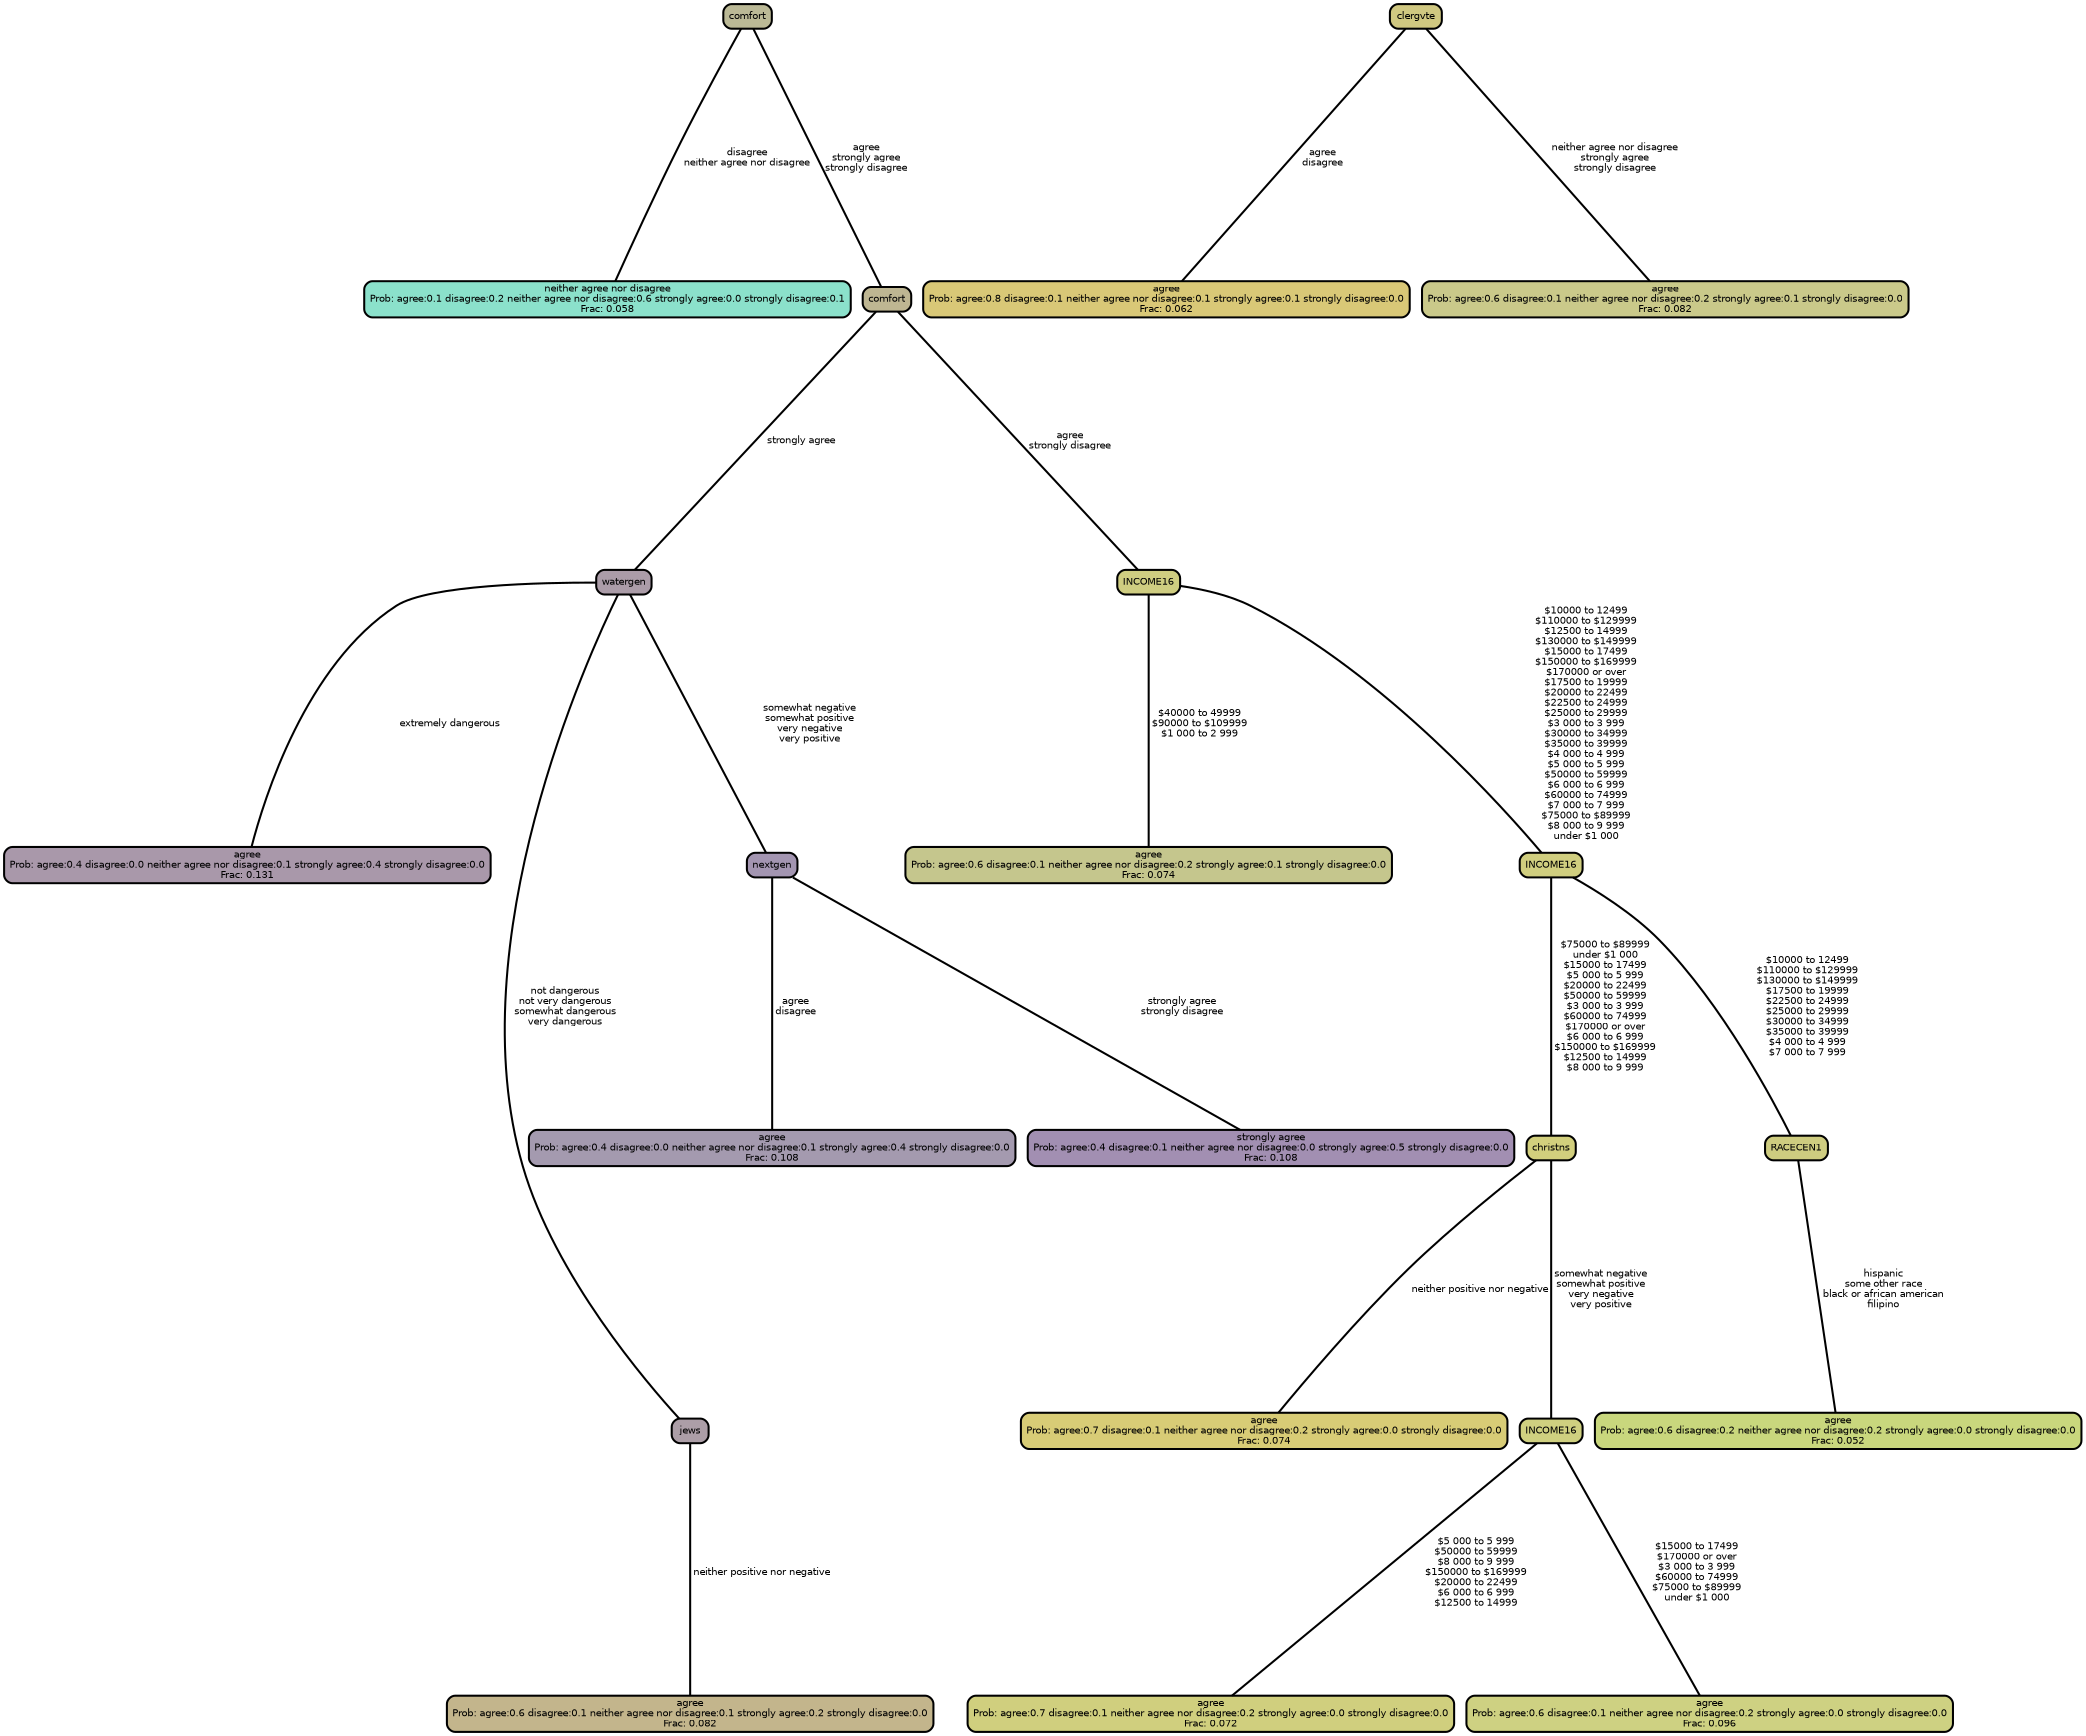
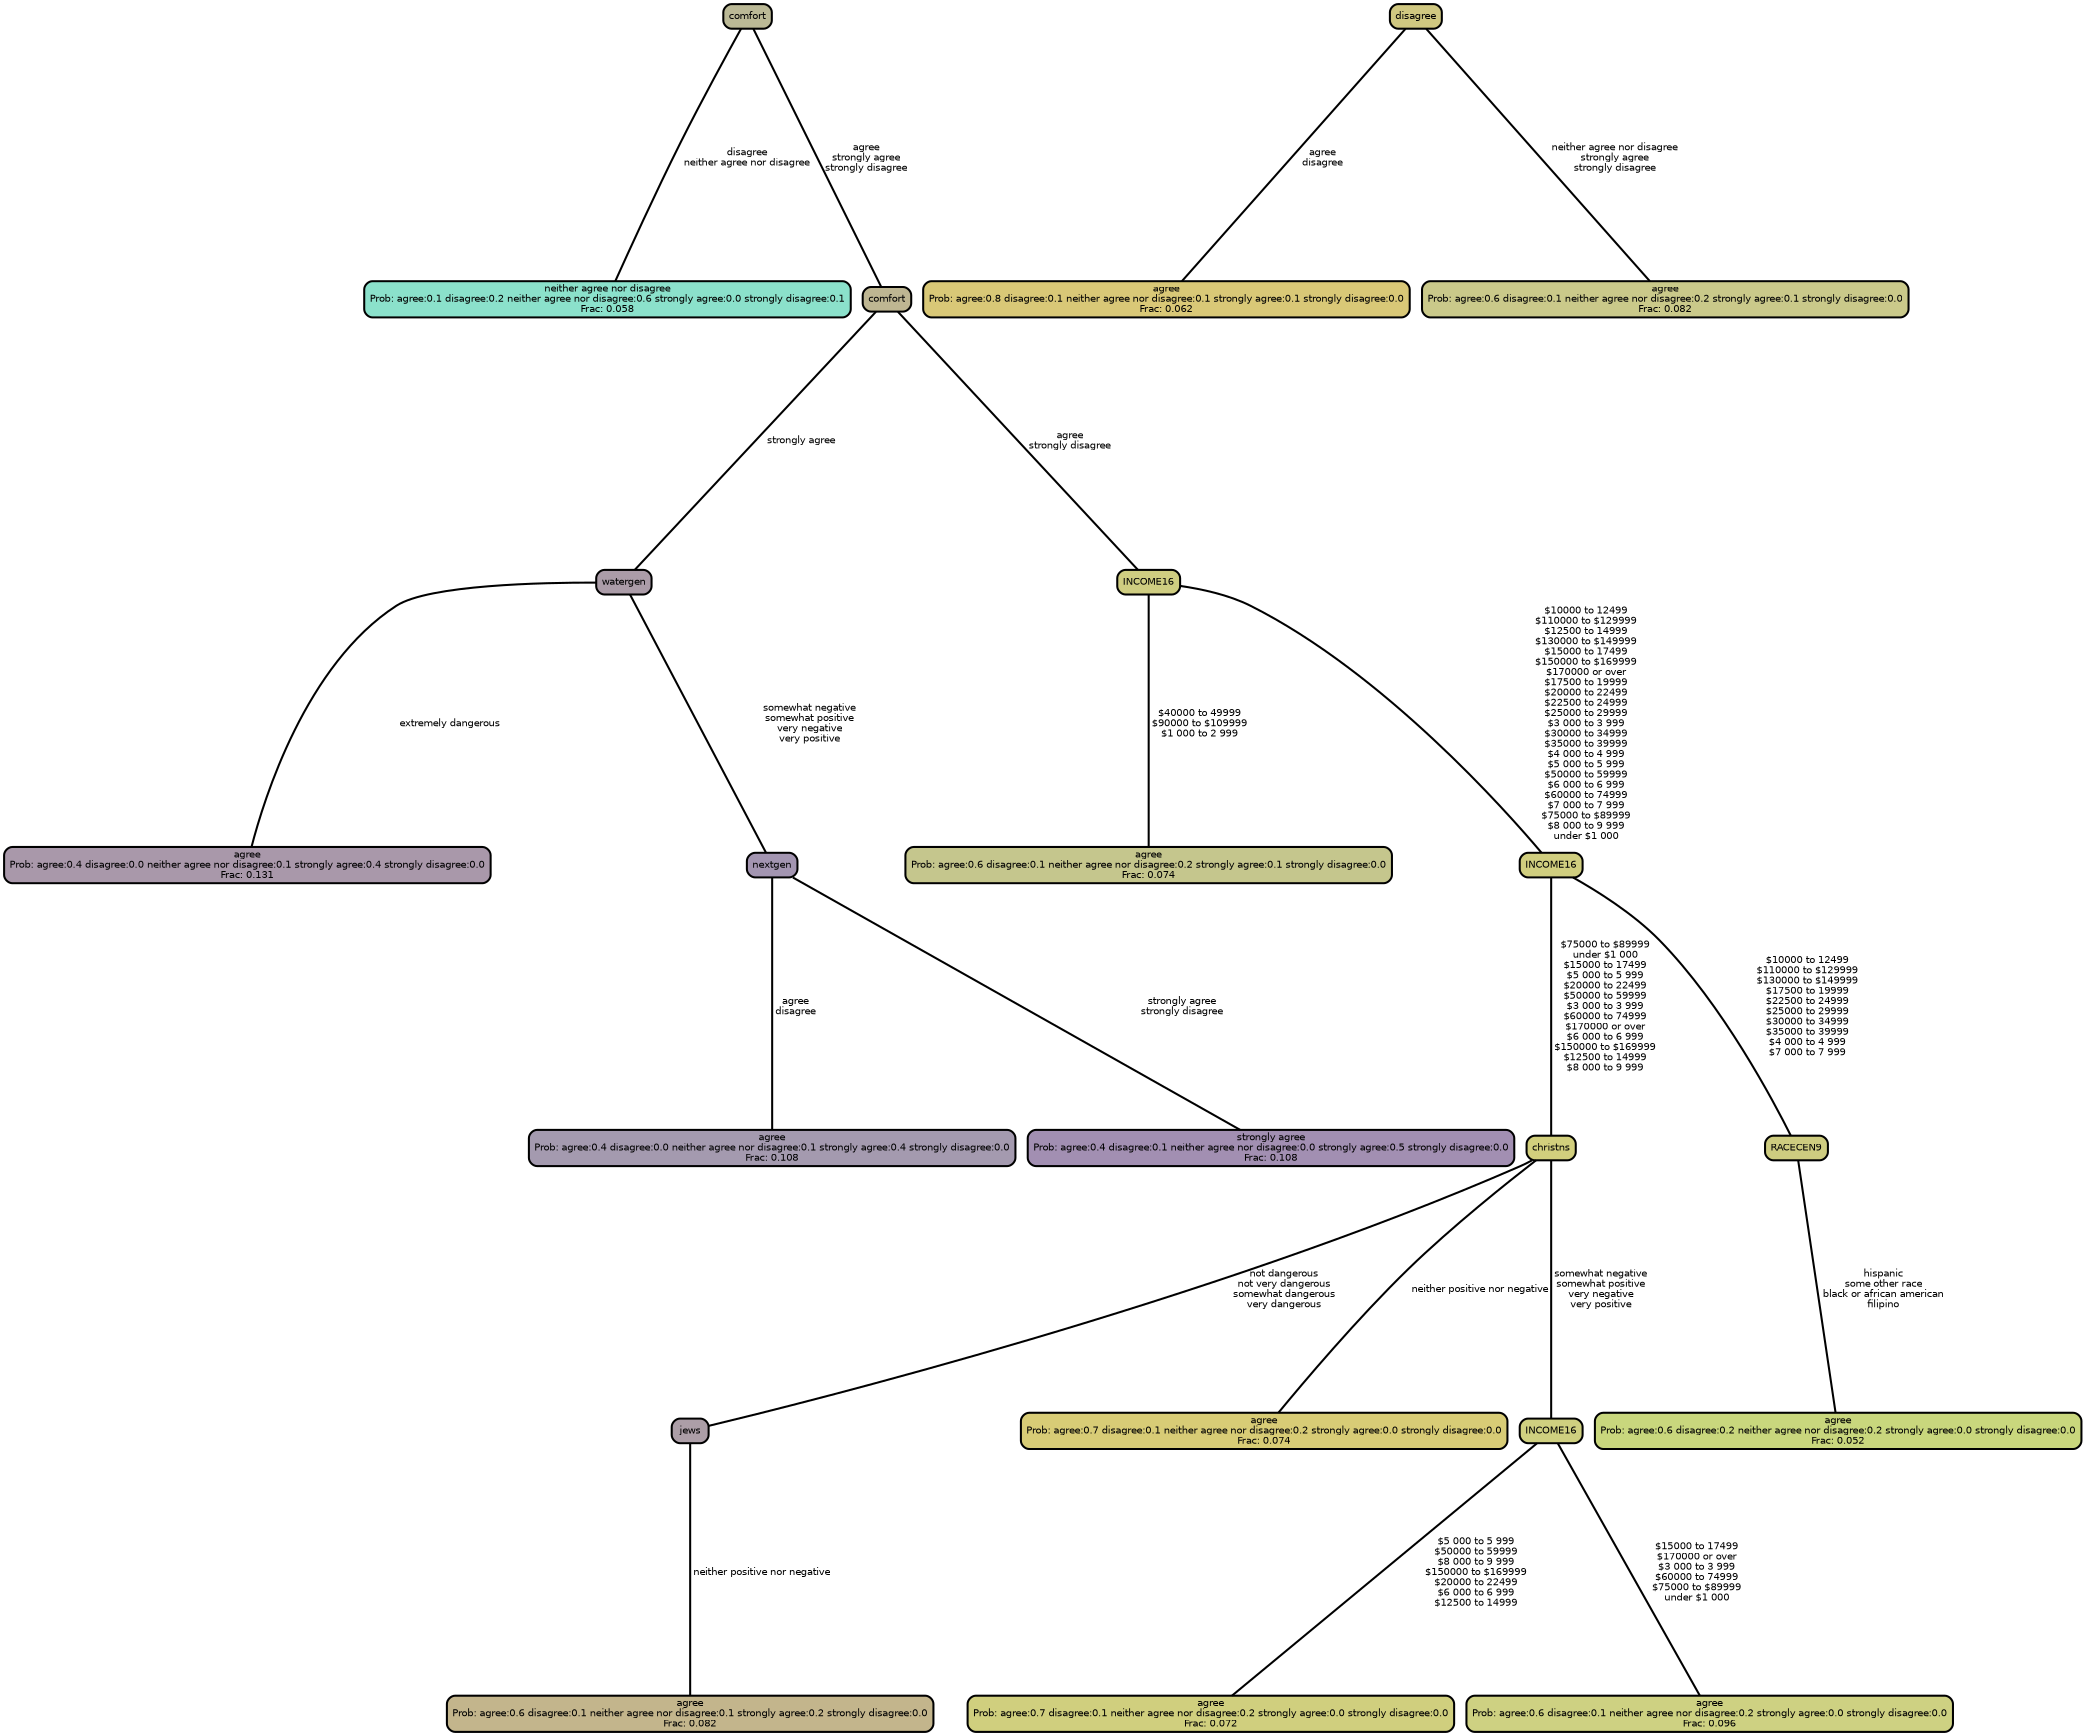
(1416, 16) -> (1416, 16)
(506, 1022) -> (1126, 1310)
(1796, 1148) -> (1796, 1148)
